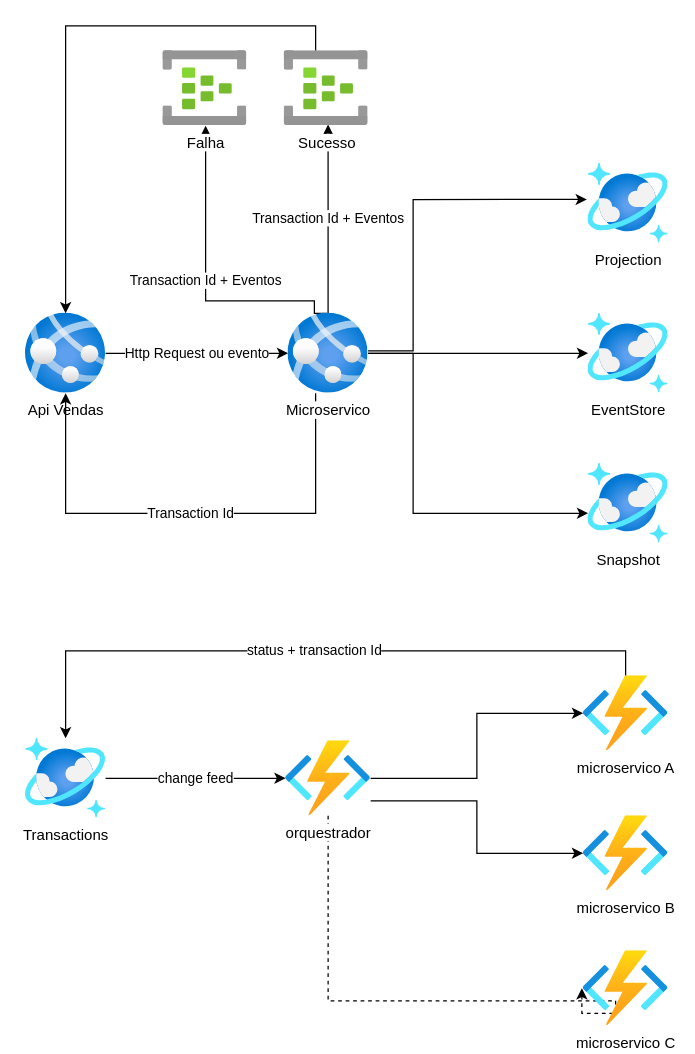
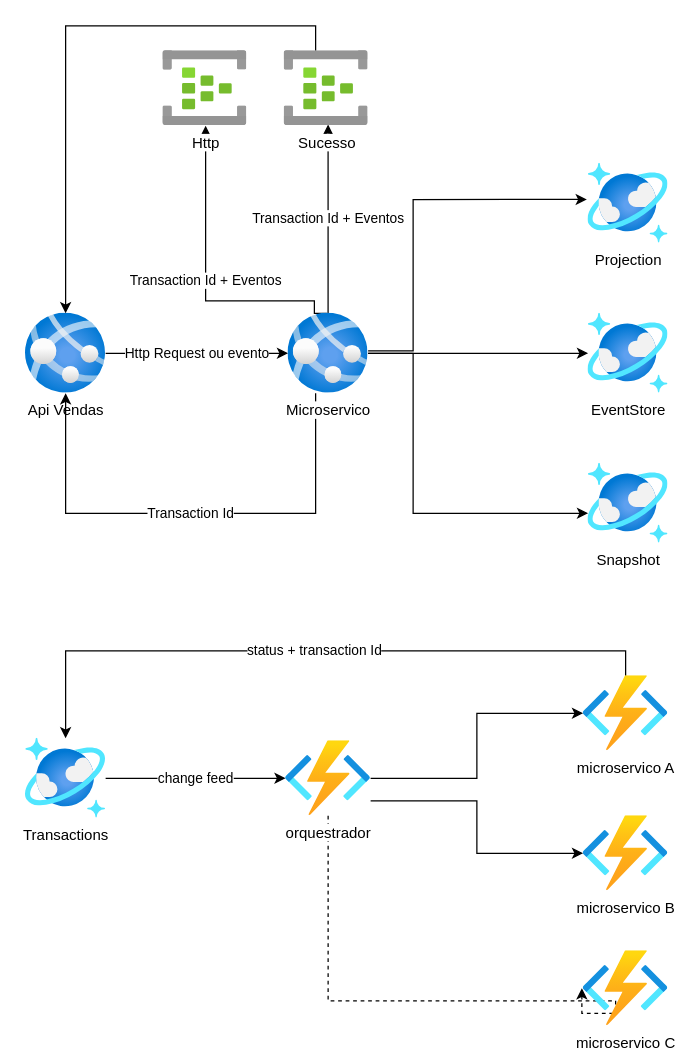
(206, 143) -> (206, 143)
